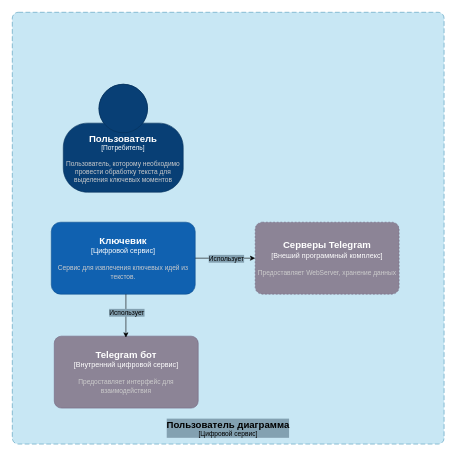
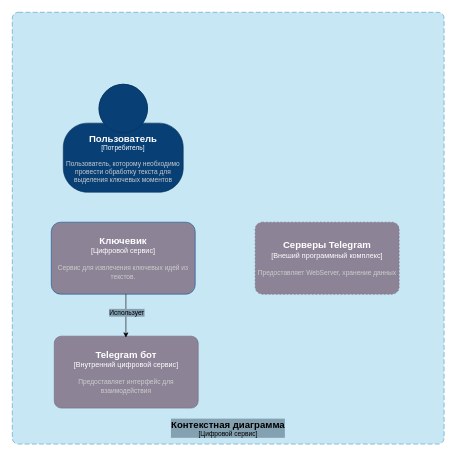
(123, 258) -> (123, 258)
(229, 258) -> none
(228, 430) -> (228, 430)
